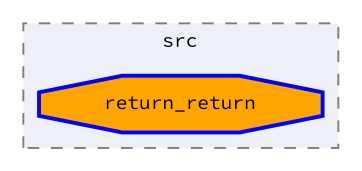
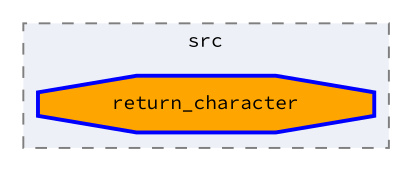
(181, 104) -> (206, 104)
